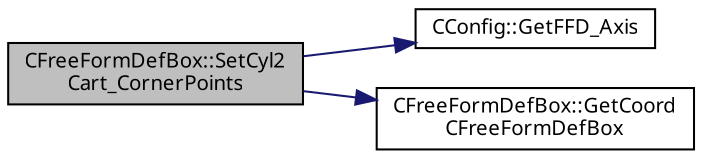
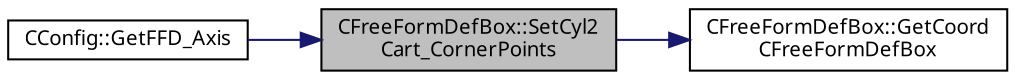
(349, 51) -> (274, 40)
